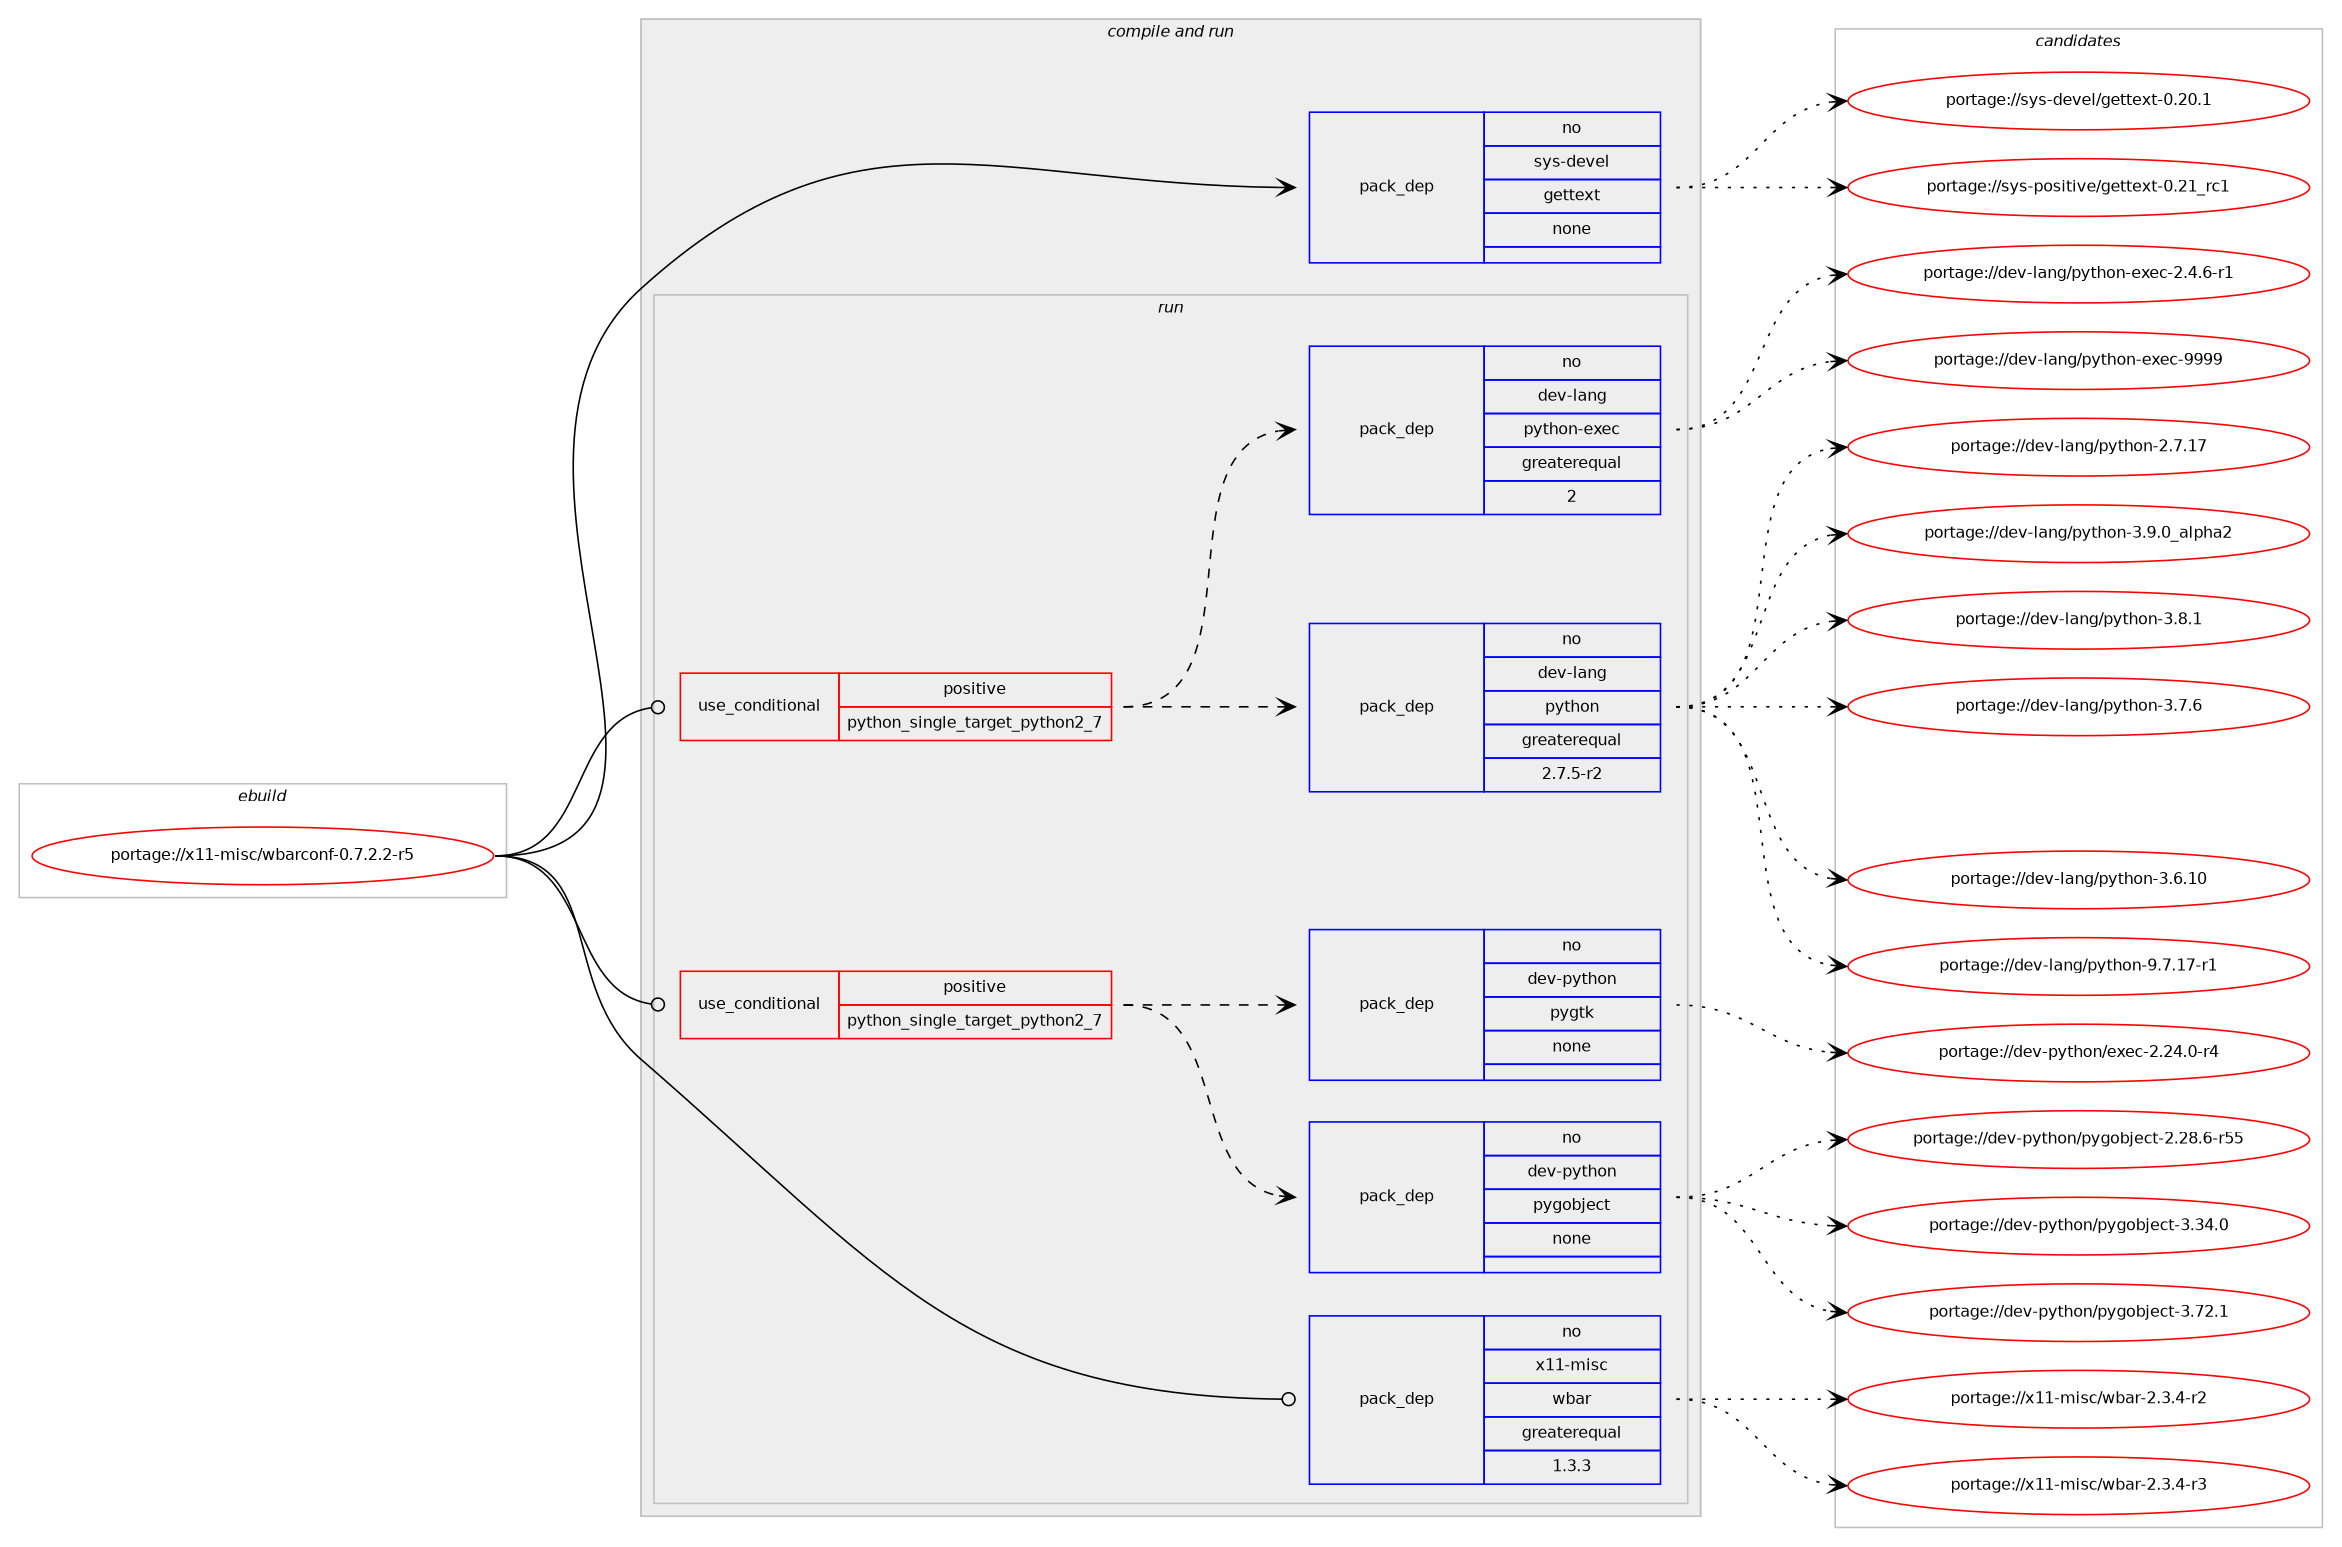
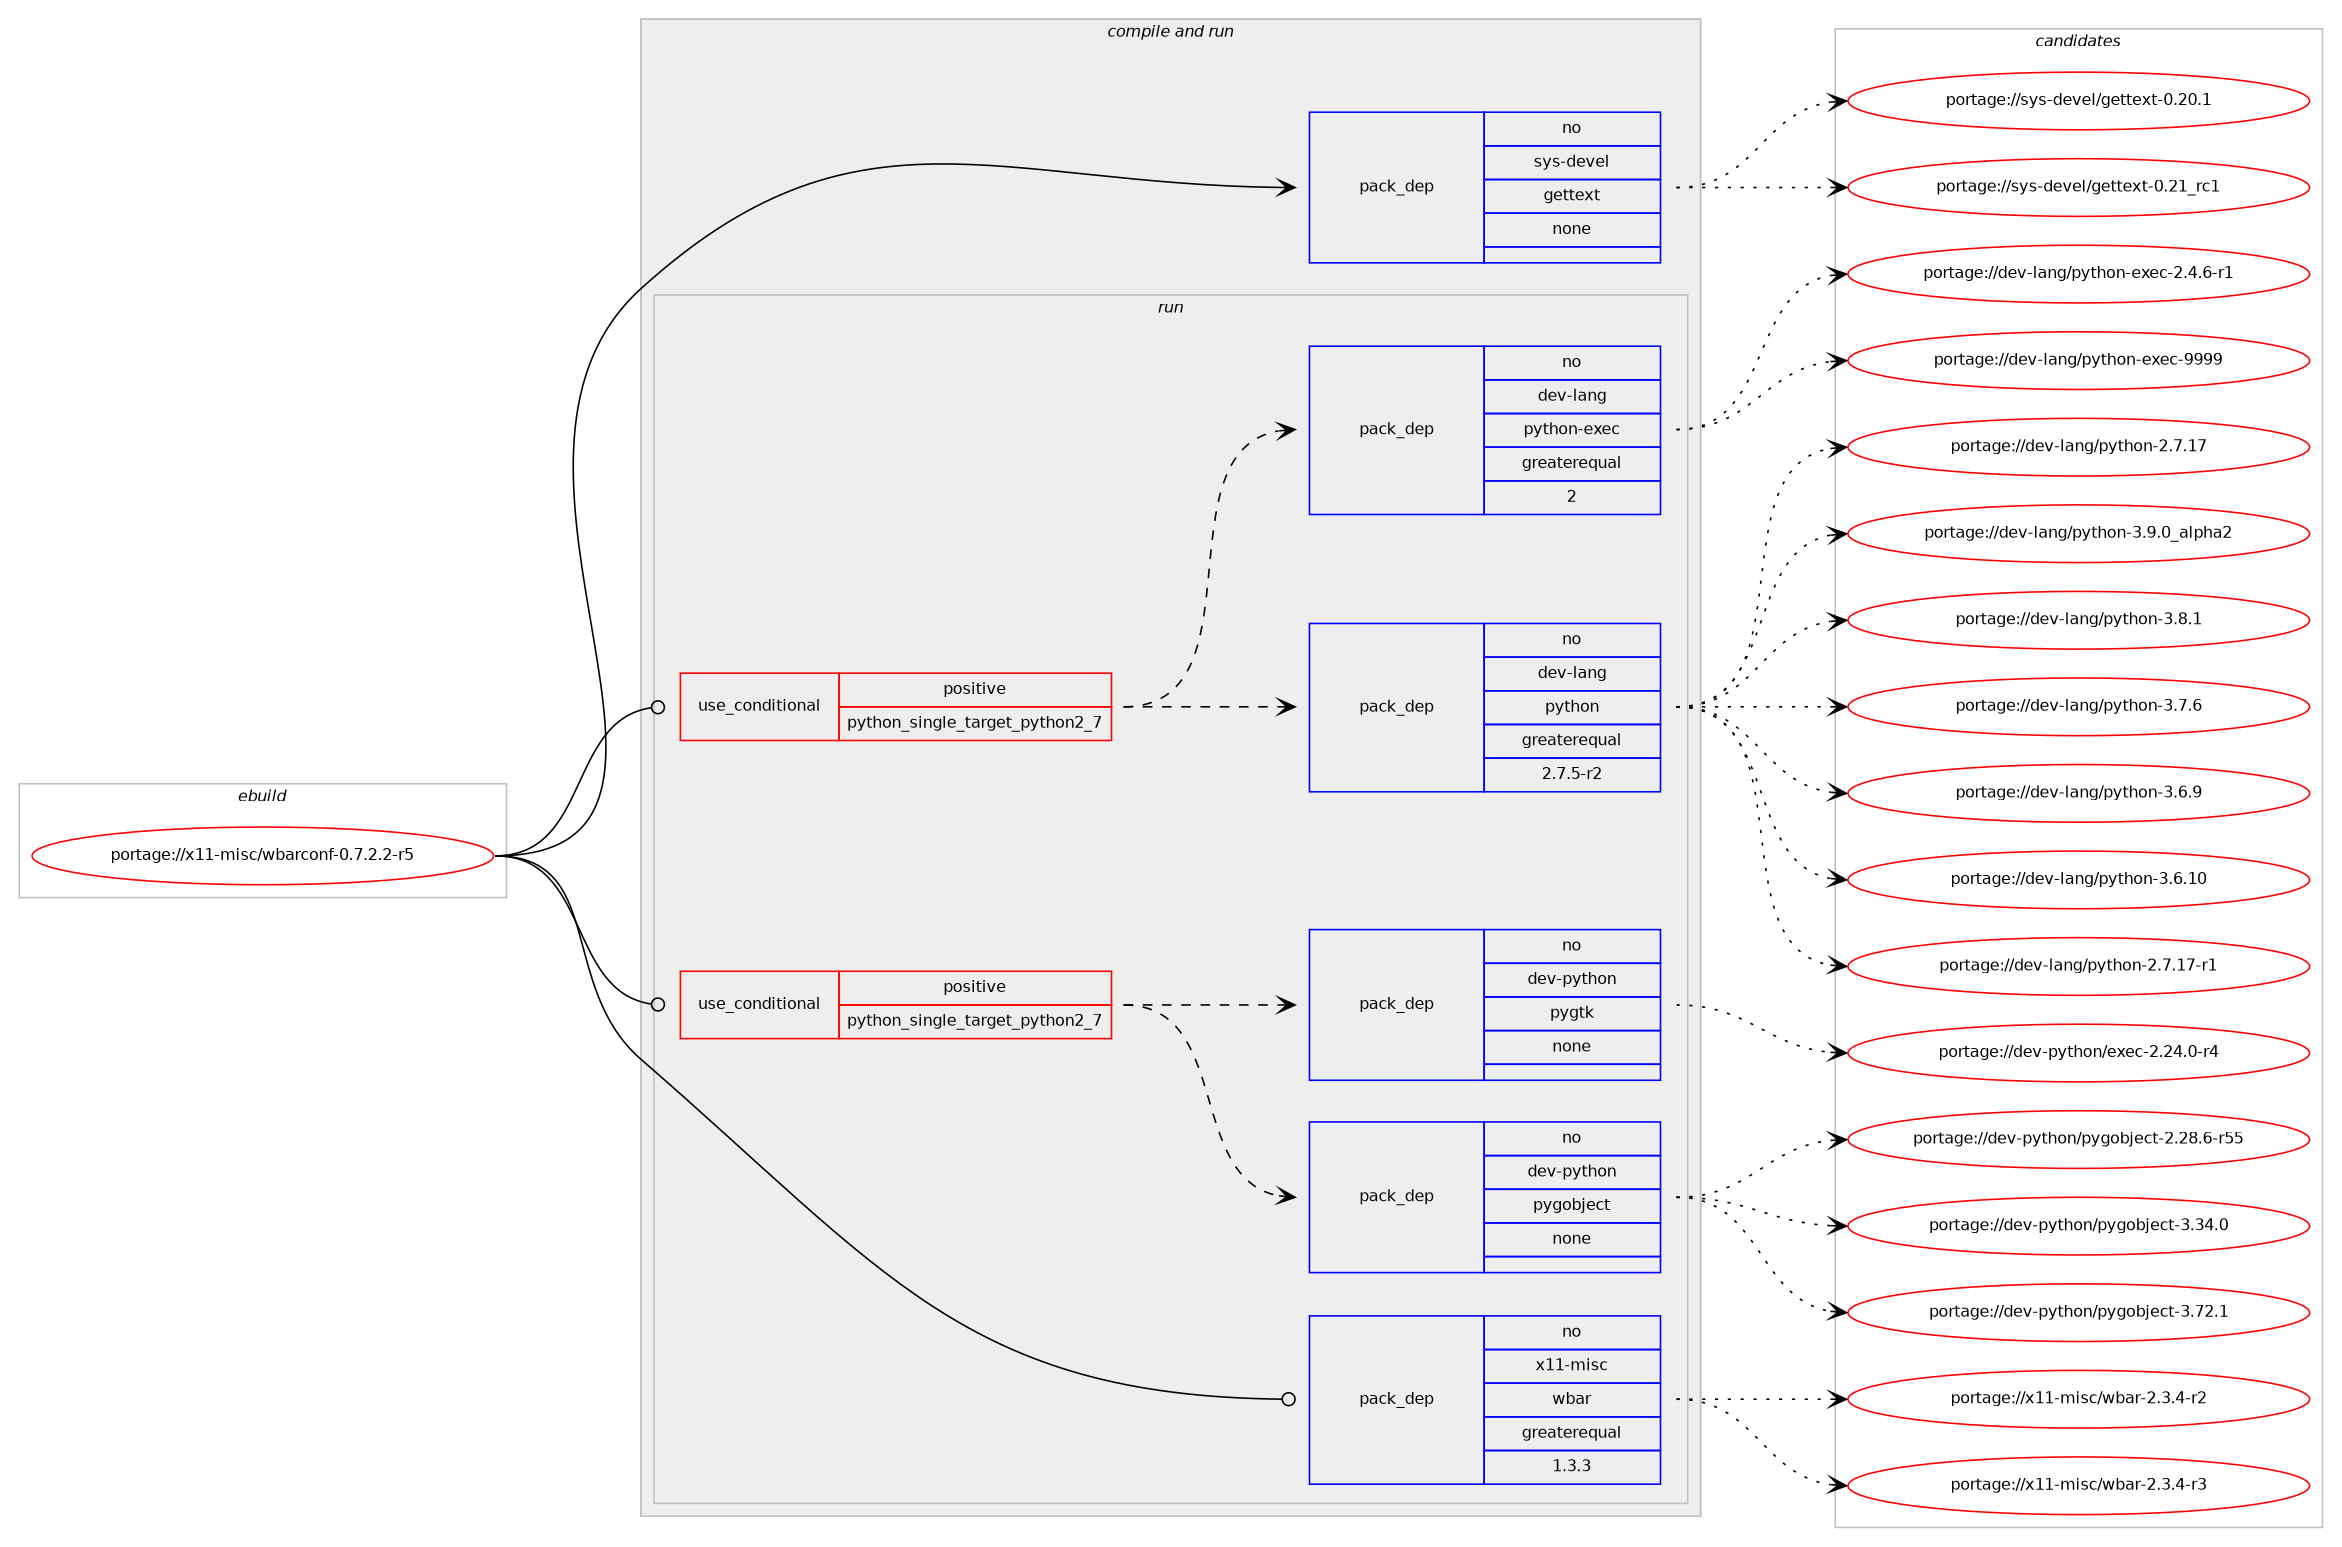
(2079, 188) -> (2079, 188)
none -> (2079, 793)
(2079, 966) -> (2079, 966)
